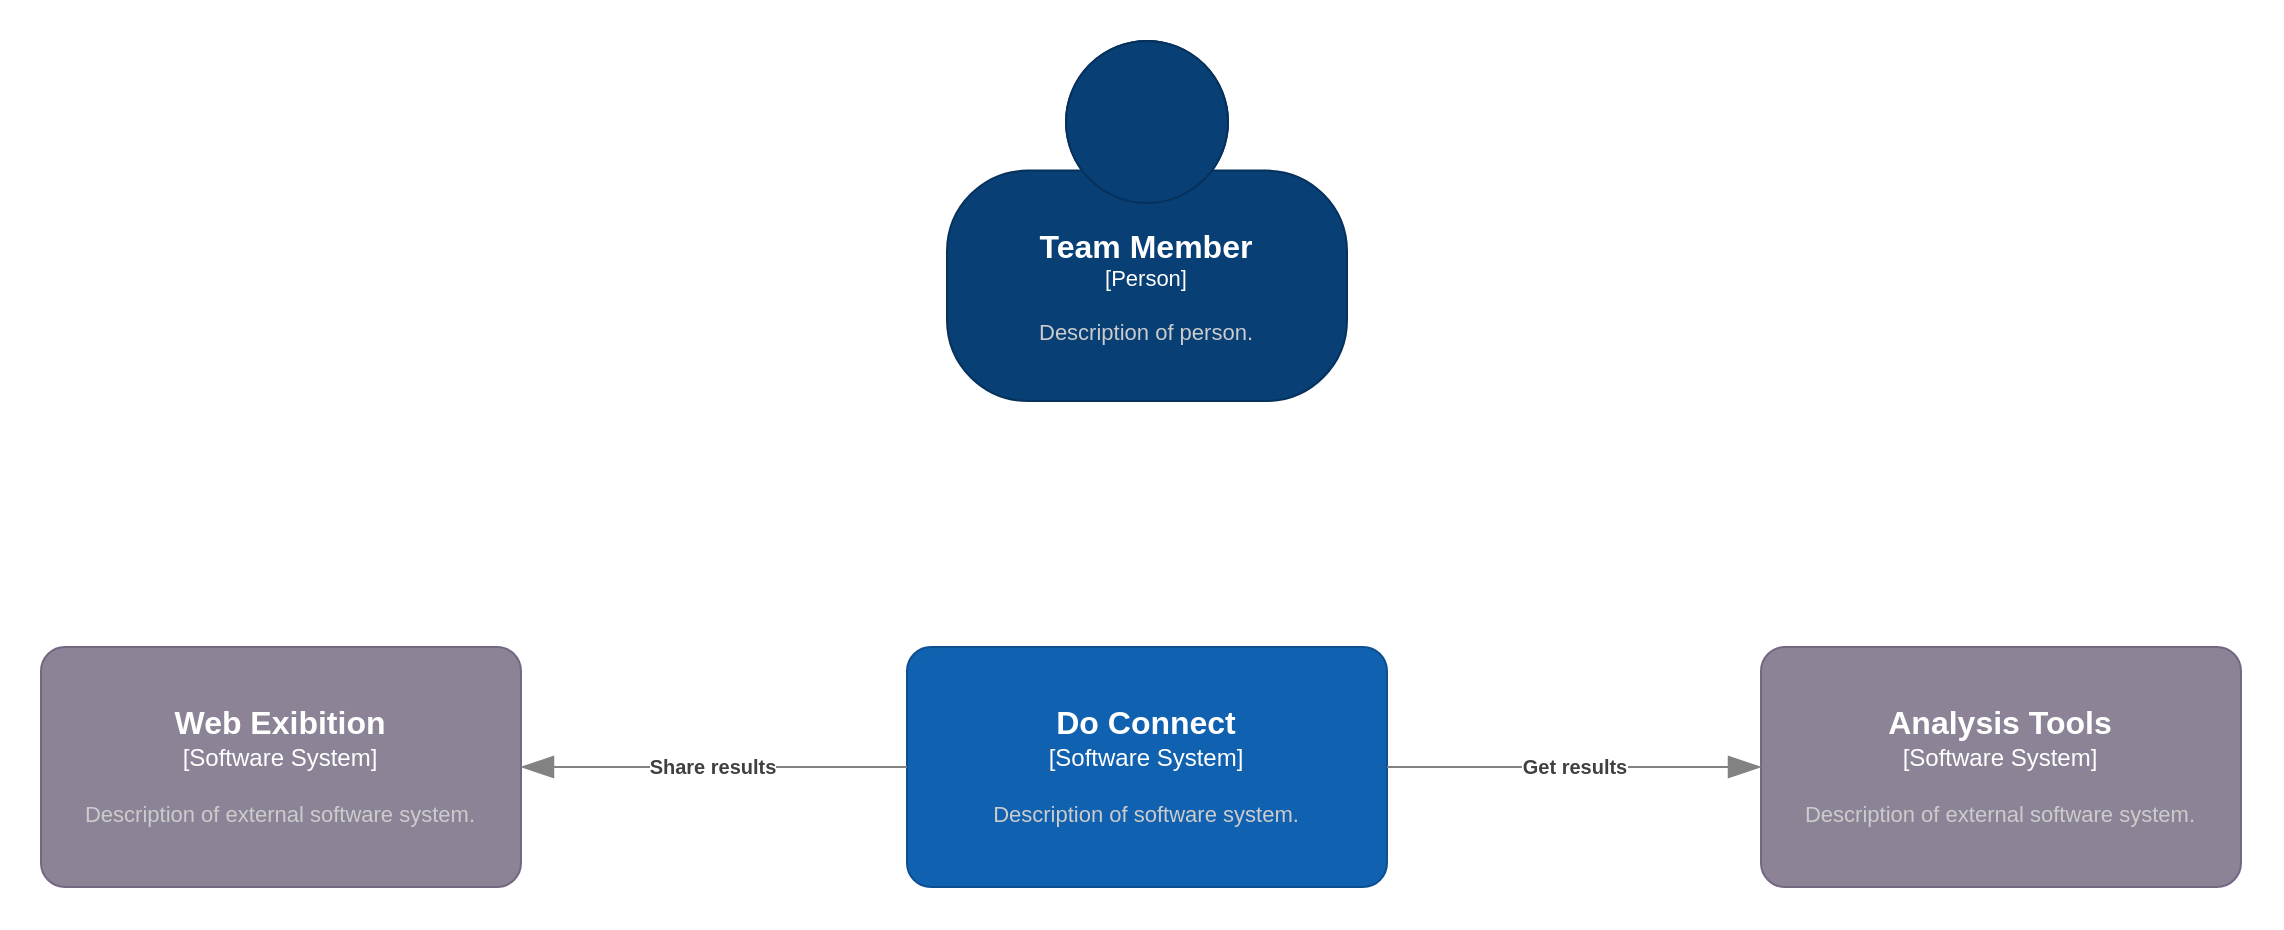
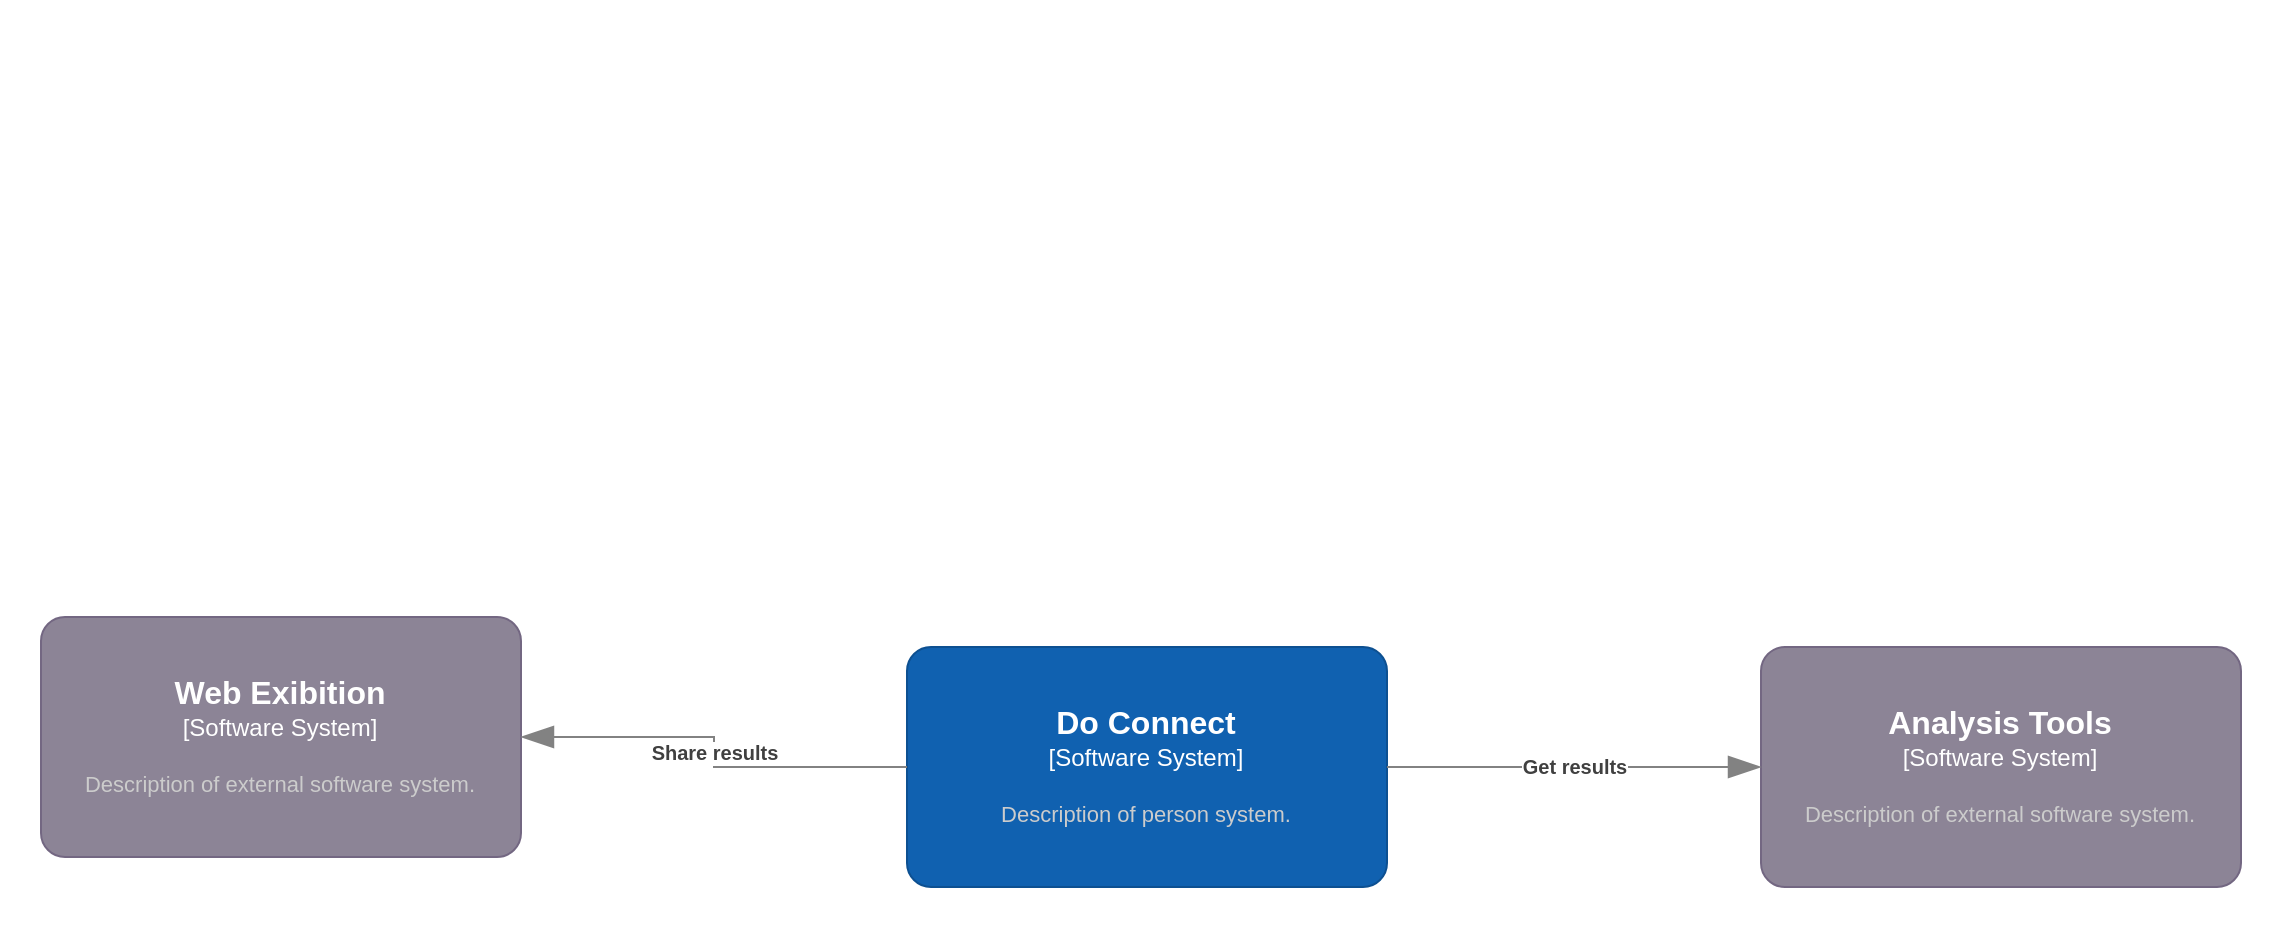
(1147, 221) -> none
(281, 767) -> (281, 737)
(1147, 767) -> (1147, 767)
